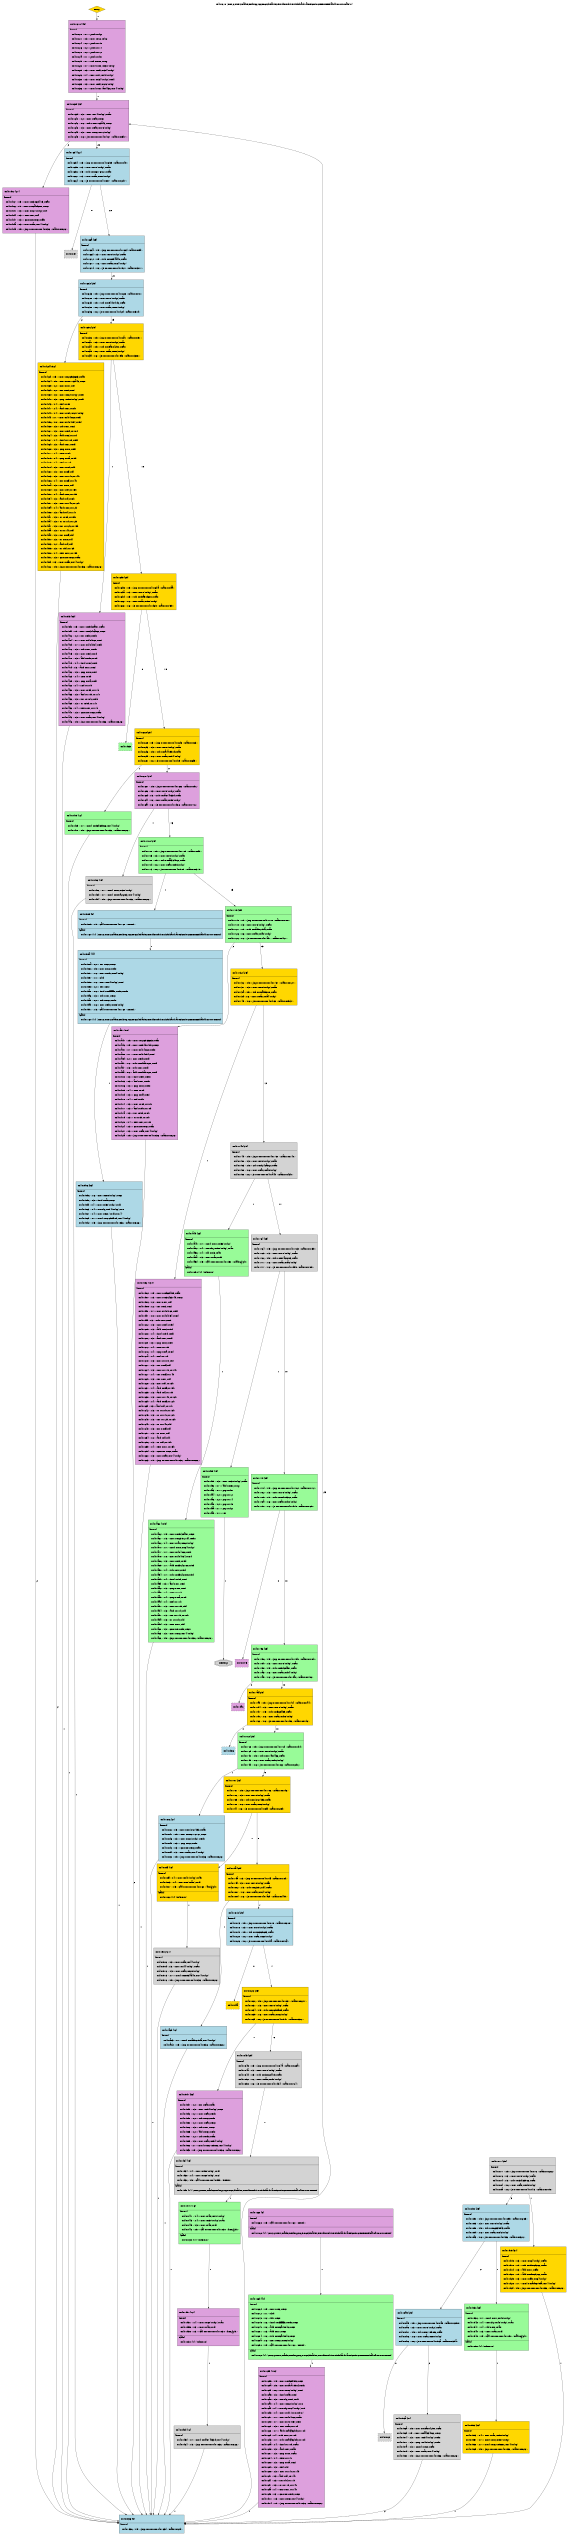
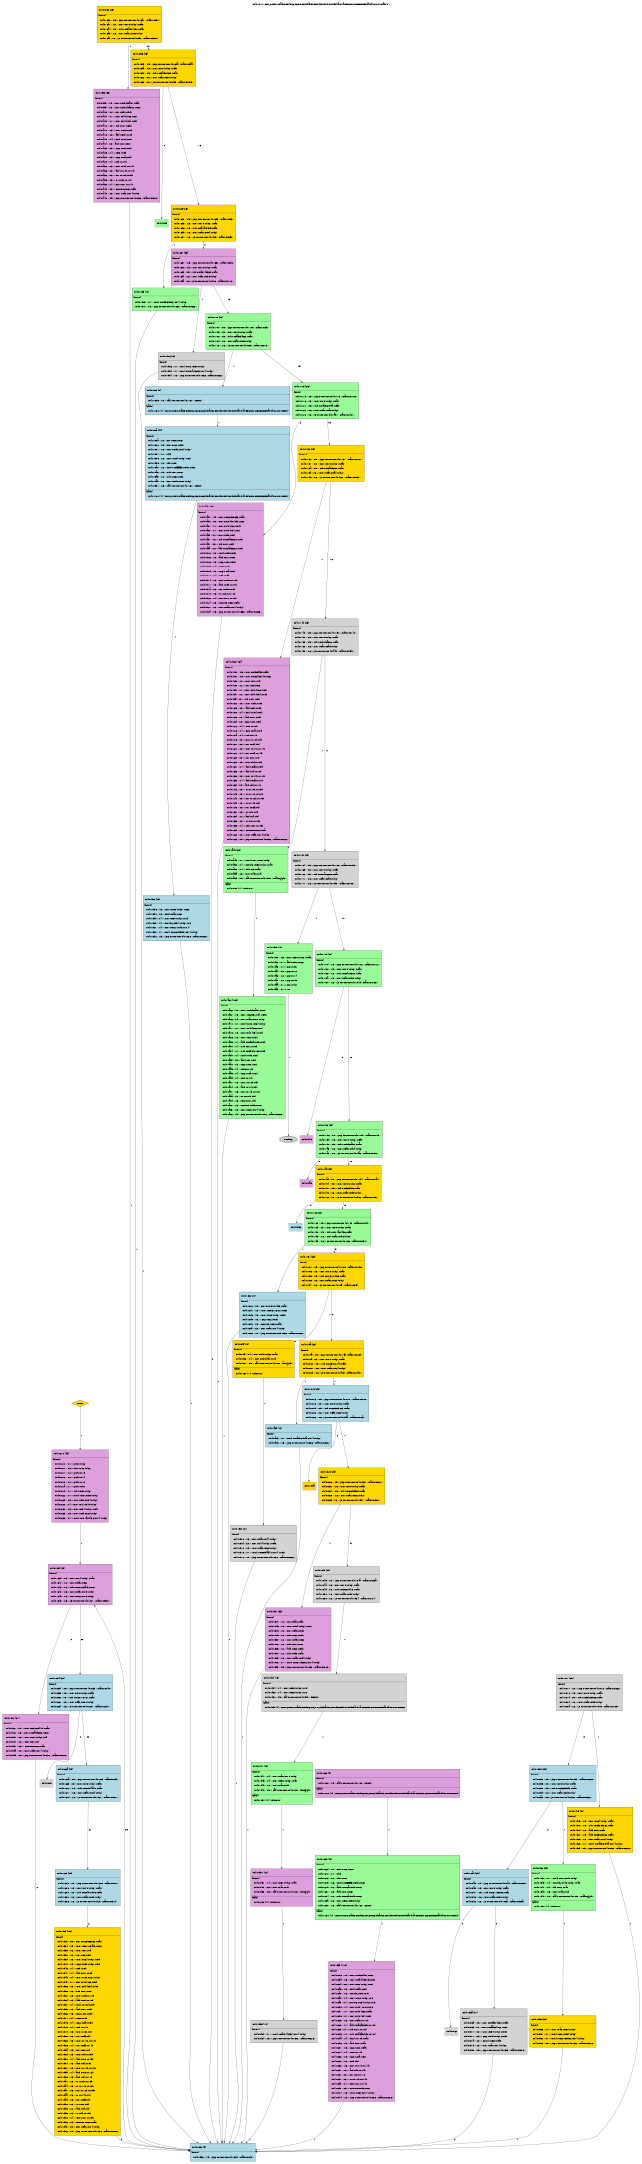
(97, 9) -> (80, 1403)
(111, 319) -> none
